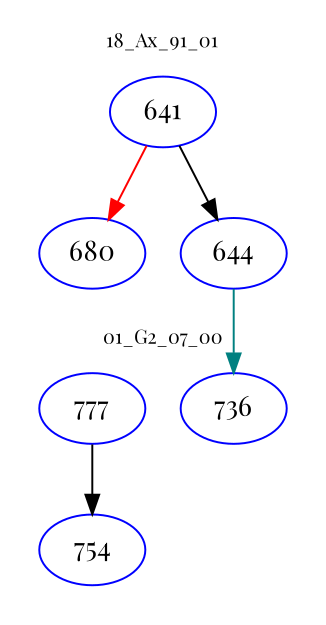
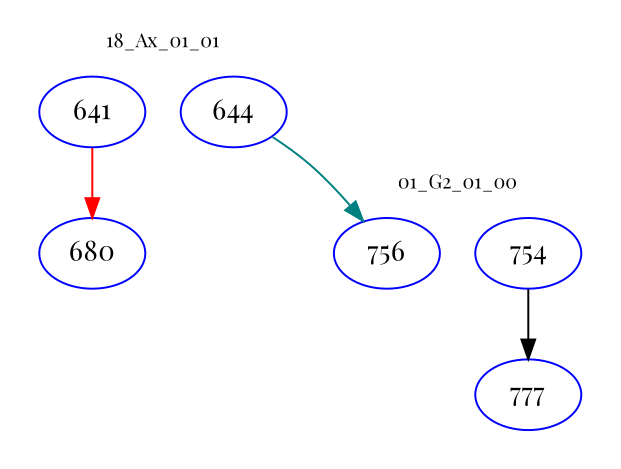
(163, 42) -> (163, 42)
(194, 174) -> none
(163, 339) -> (458, 184)
(234, 408) -> (387, 253)
(92, 470) -> (528, 314)
